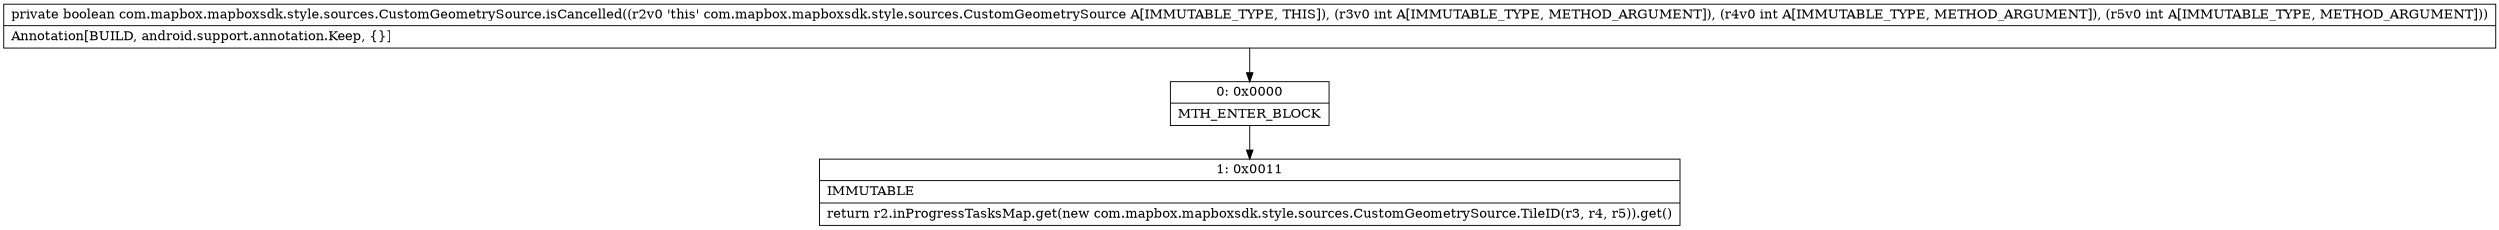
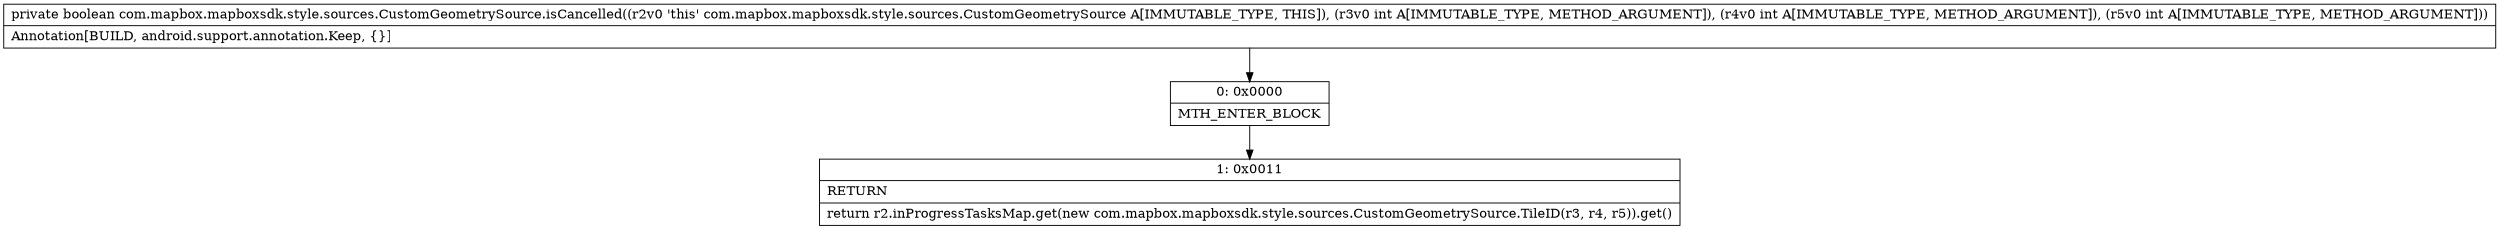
(871, 191) -> (857, 191)
